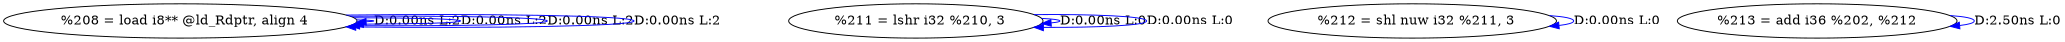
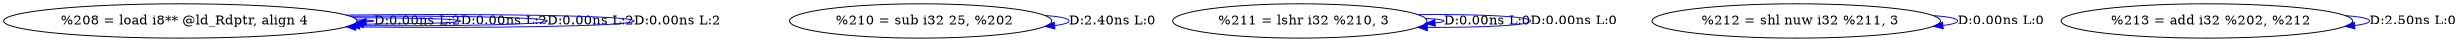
none -> (921, 21)
(1817, 21) -> (2207, 21)
